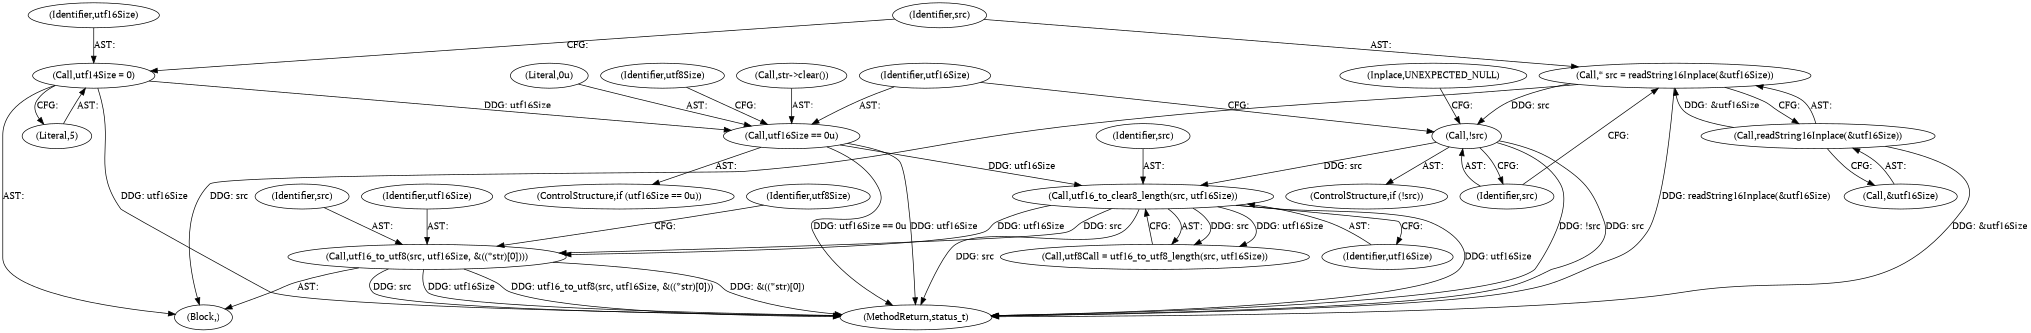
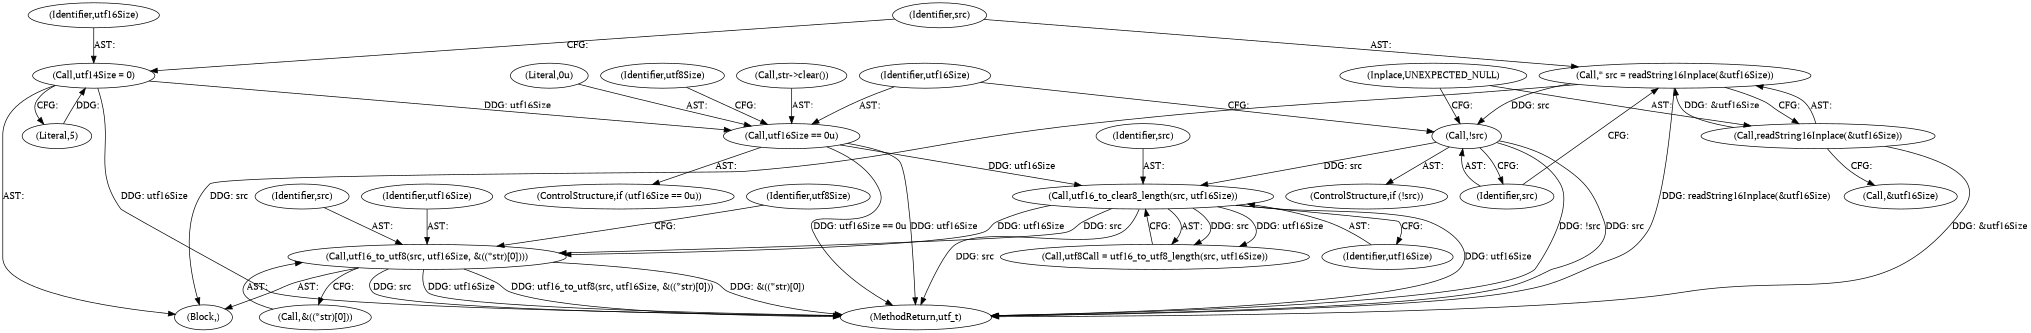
(89, 106) -> (89, 106)
(1879, 165) -> (1617, 106)
none -> (315, 317)
(916, 317) -> (916, 317)
